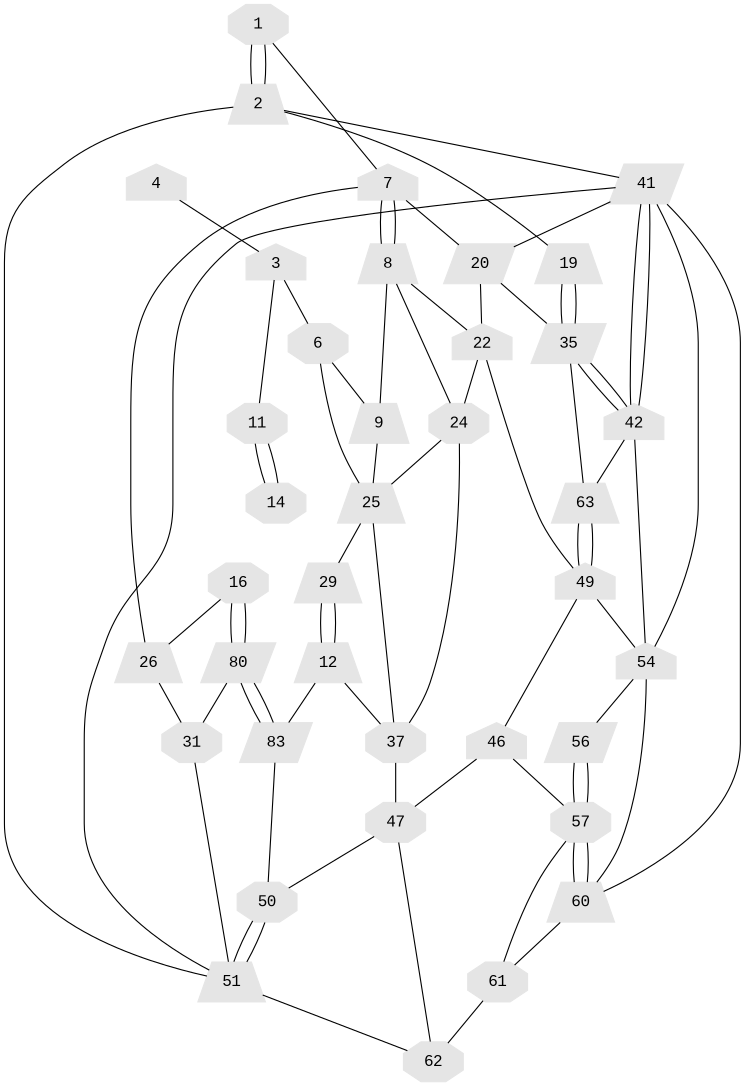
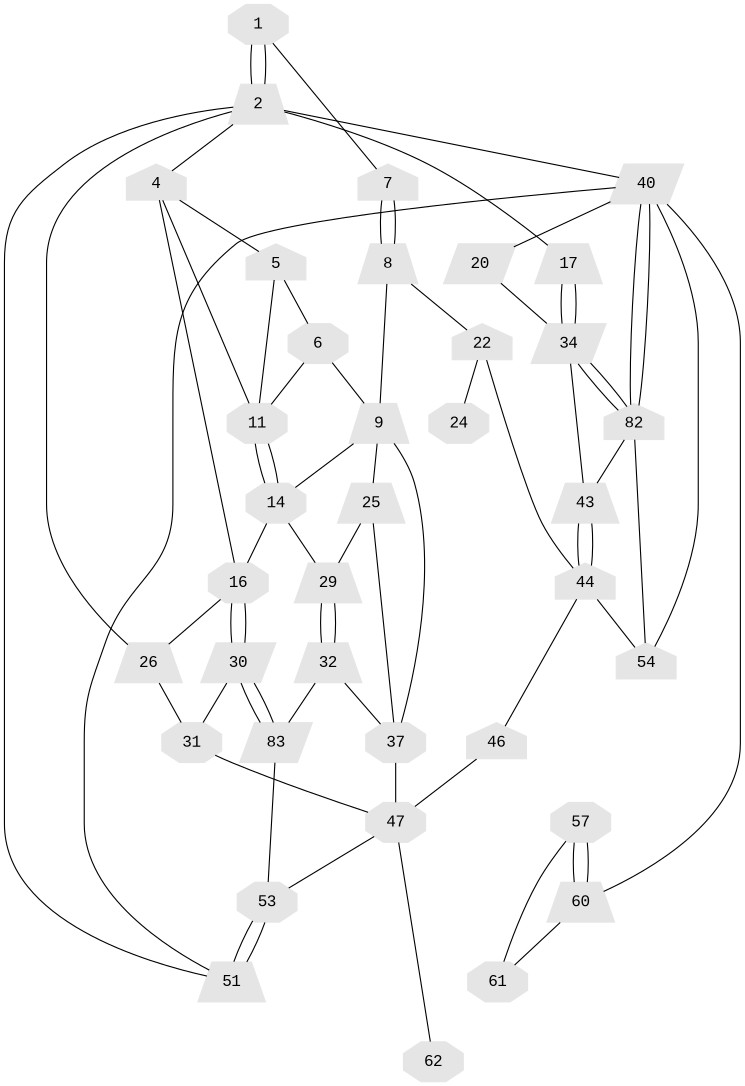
none -> (203, 148)
(646, 184) -> (646, 184)
(432, 223) -> none
(276, 264) -> (276, 264)
(569, 264) -> (569, 264)
none -> (206, 302)
(481, 304) -> none
(423, 344) -> none
(569, 344) -> (569, 344)
(135, 348) -> (47, 339)
none -> (197, 381)
(634, 423) -> (634, 423)
(333, 426) -> (288, 384)
(416, 462) -> none
none -> (324, 466)
(585, 503) -> (585, 503)
none -> (257, 543)
none -> (302, 543)
(585, 583) -> (585, 583)
(451, 587) -> (424, 581)
(238, 663) -> (238, 663)
(328, 663) -> (328, 663)
(581, 743) -> none
(538, 782) -> none
(636, 785) -> none
(212, 862) -> (291, 785)
(267, 902) -> (267, 902)
(465, 1022) -> none
(335, 1023) -> none
